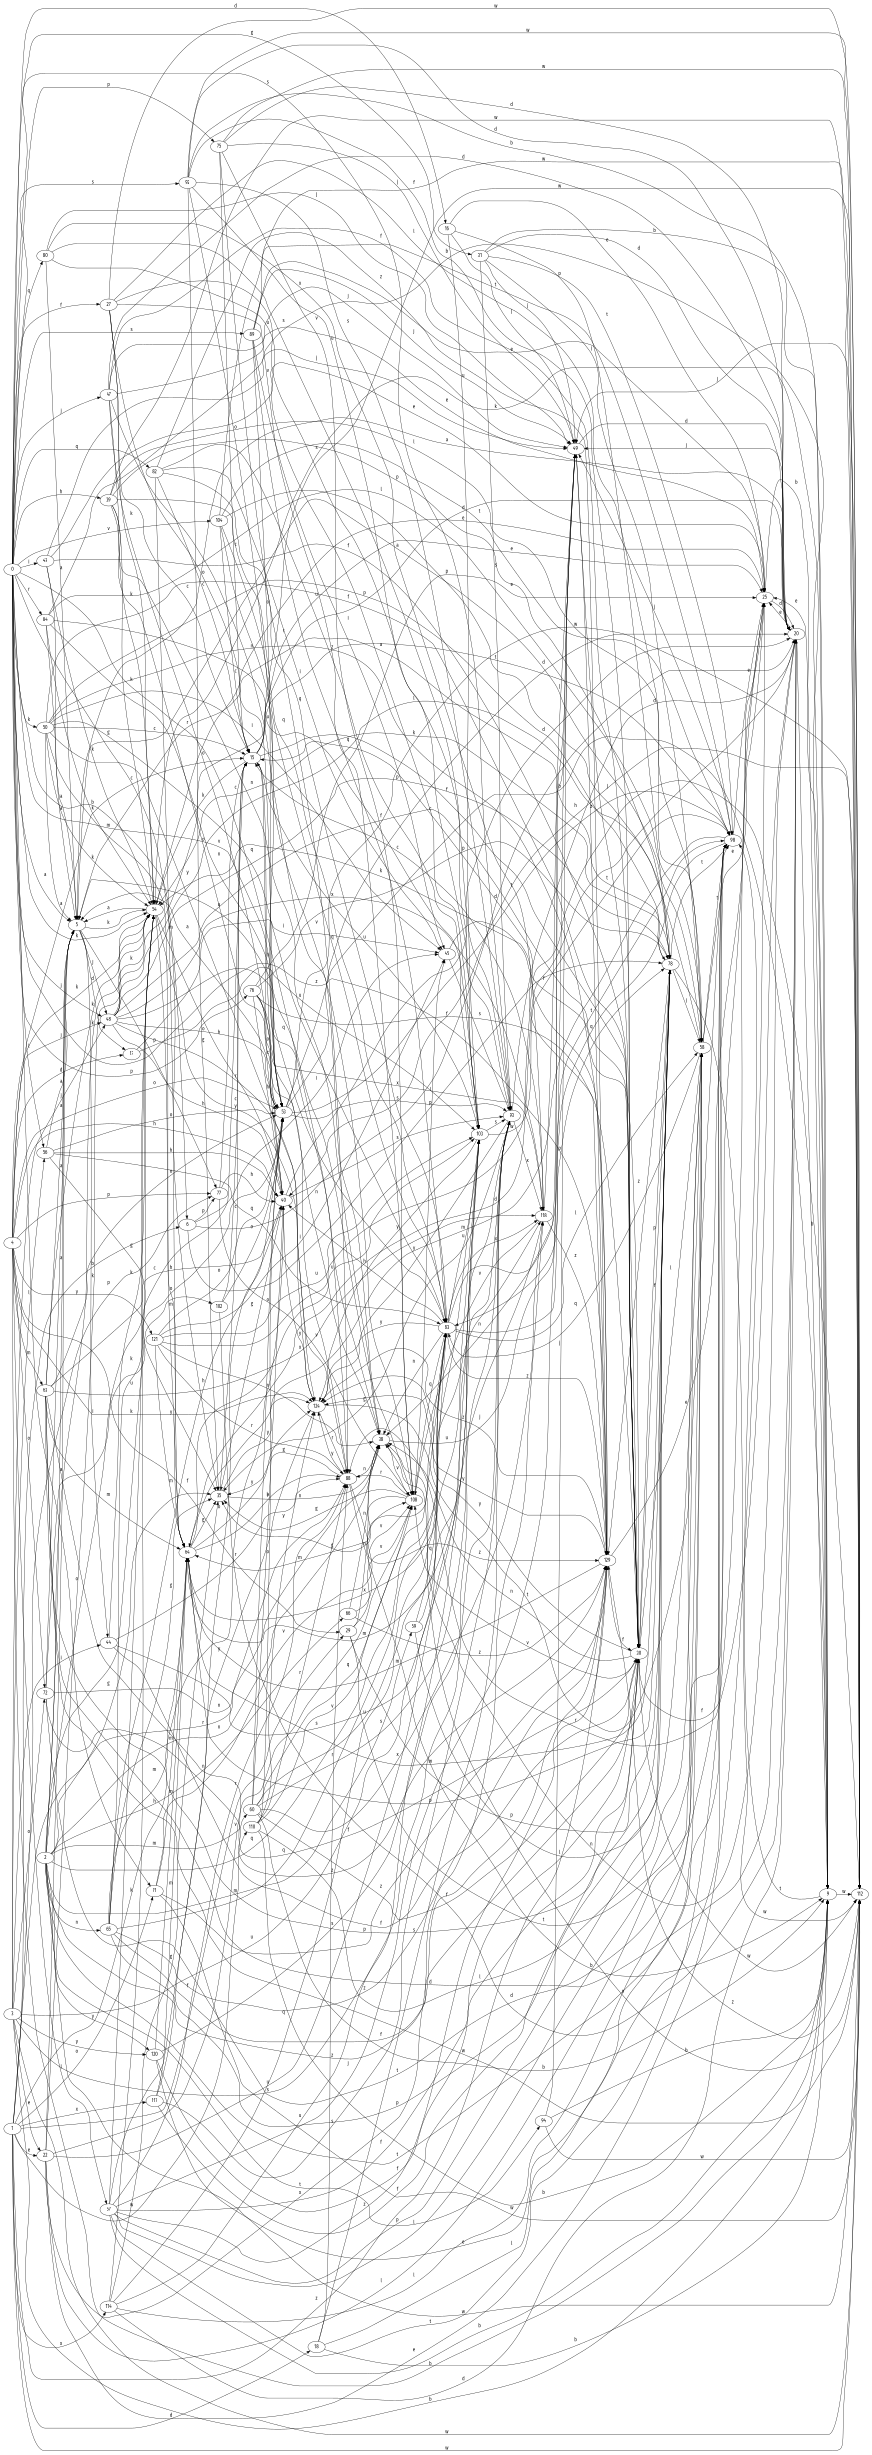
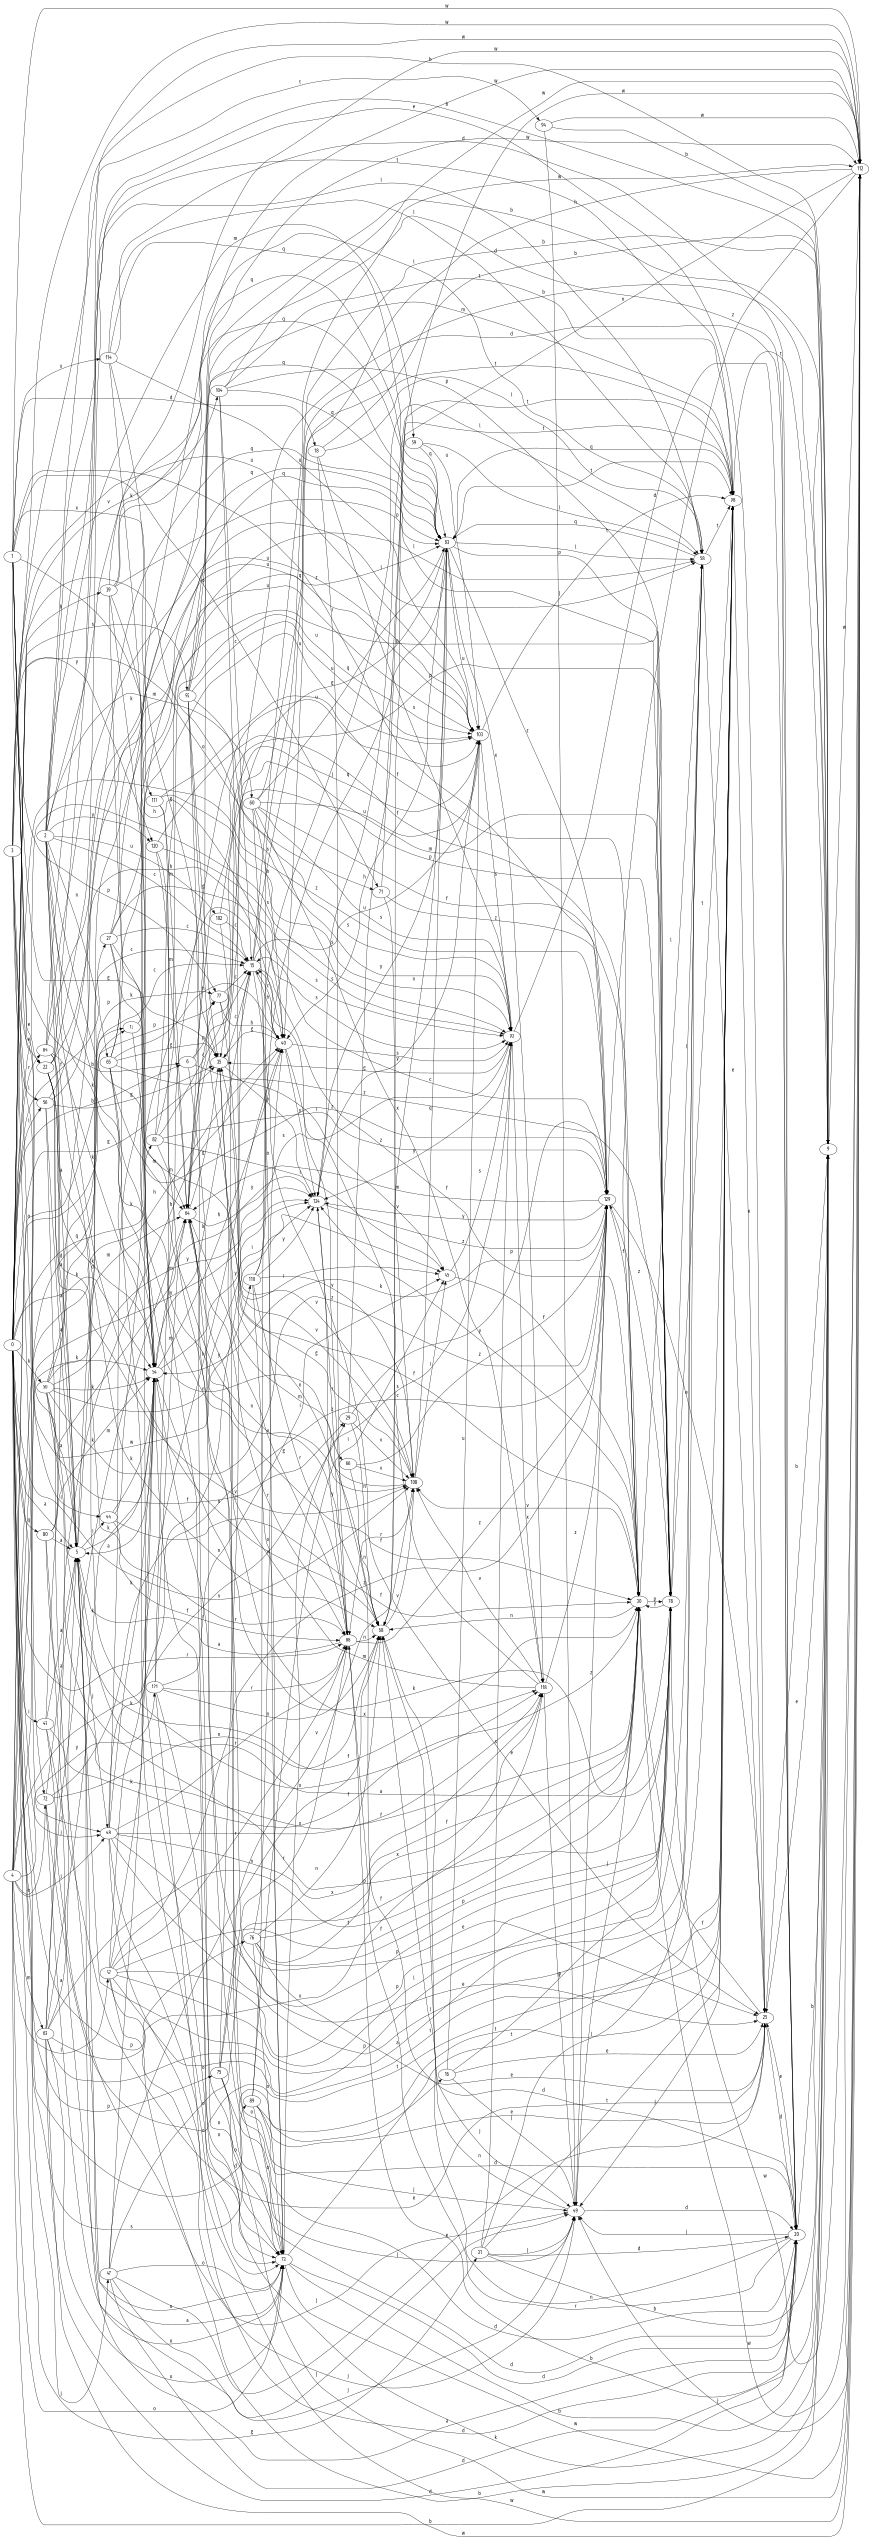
(426, 701) -> (709, 1558)
(268, 1087) -> (268, 1552)
(284, 1112) -> (284, 2260)
(332, 1267) -> (332, 775)
(381, 1440) -> (381, 1631)
(174, 1724) -> none
